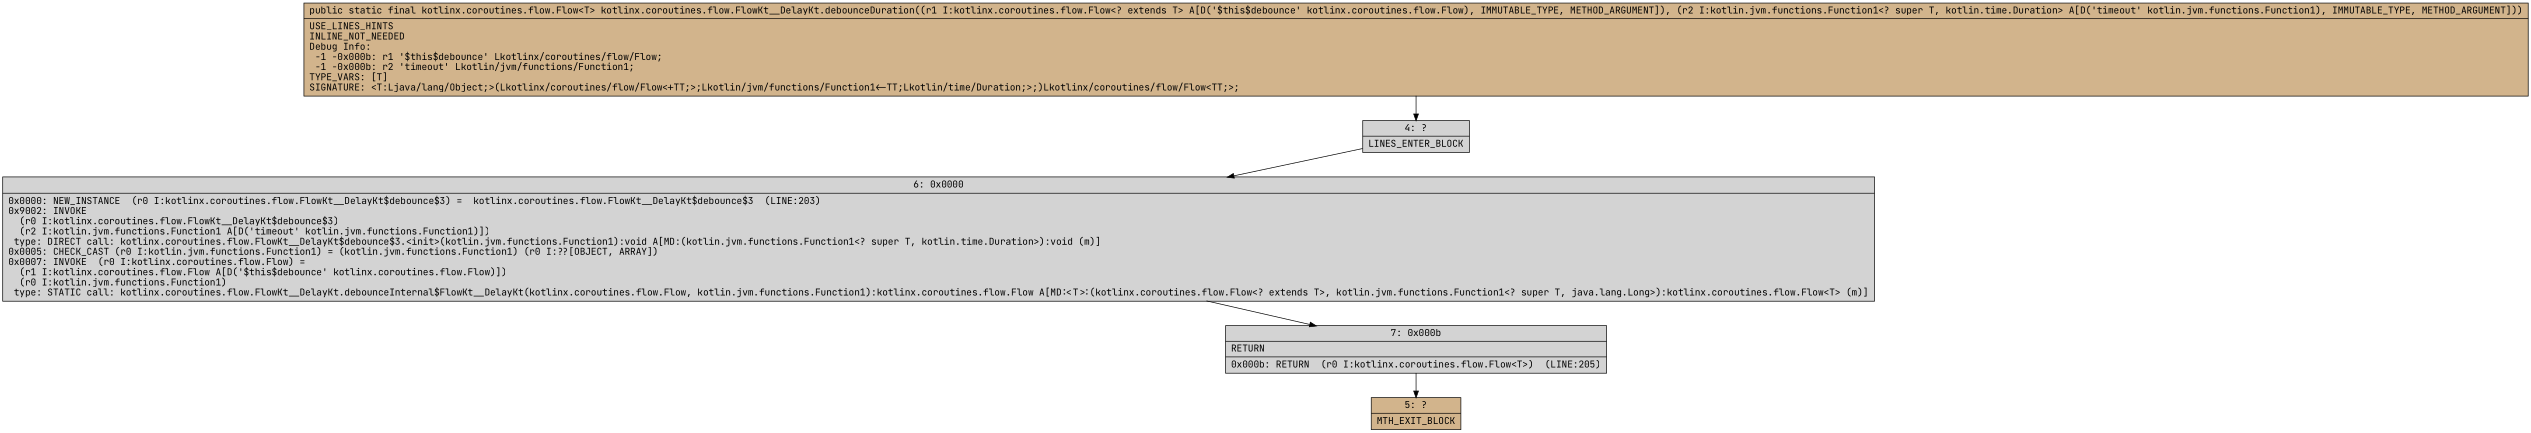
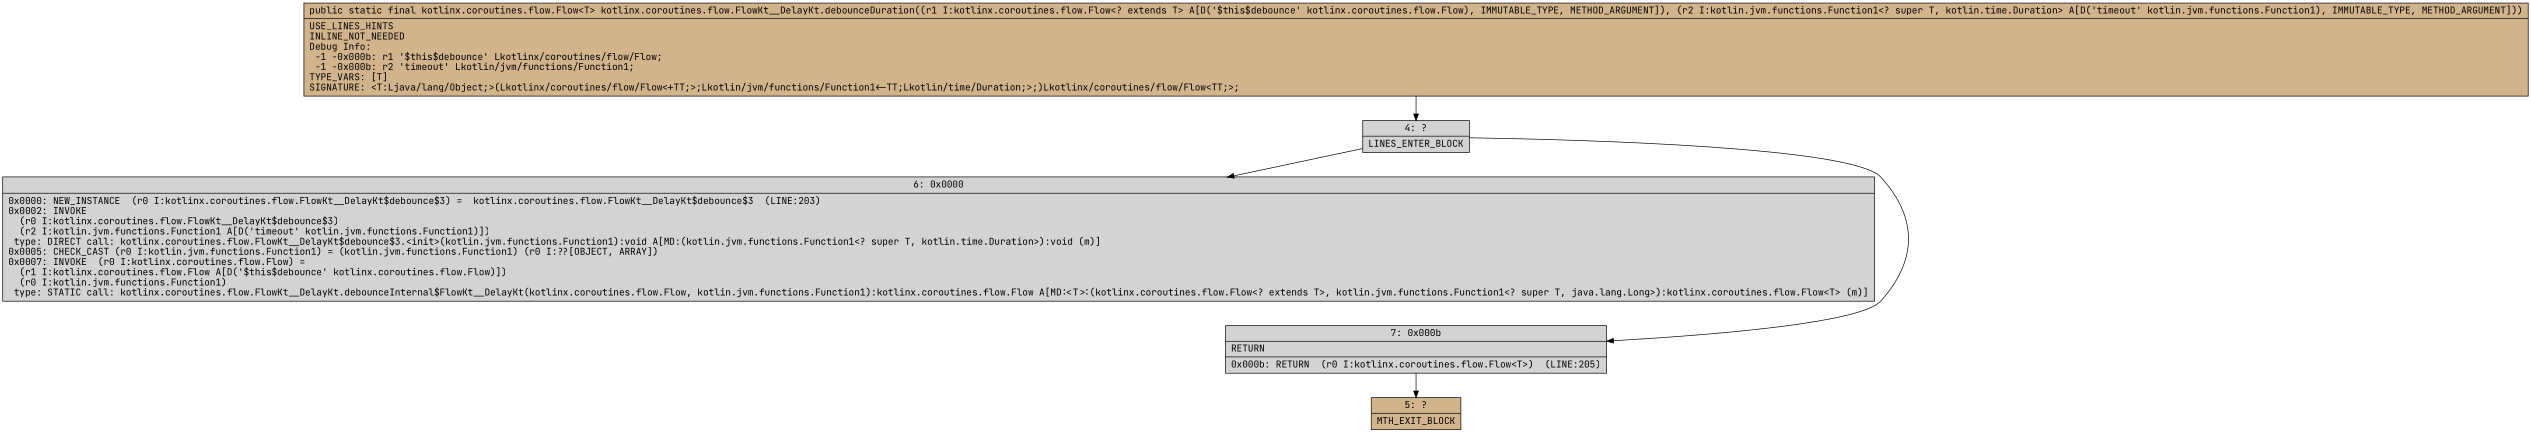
(53, 211) -> (53, 211)
(1258, 313) -> (1879, 176)
